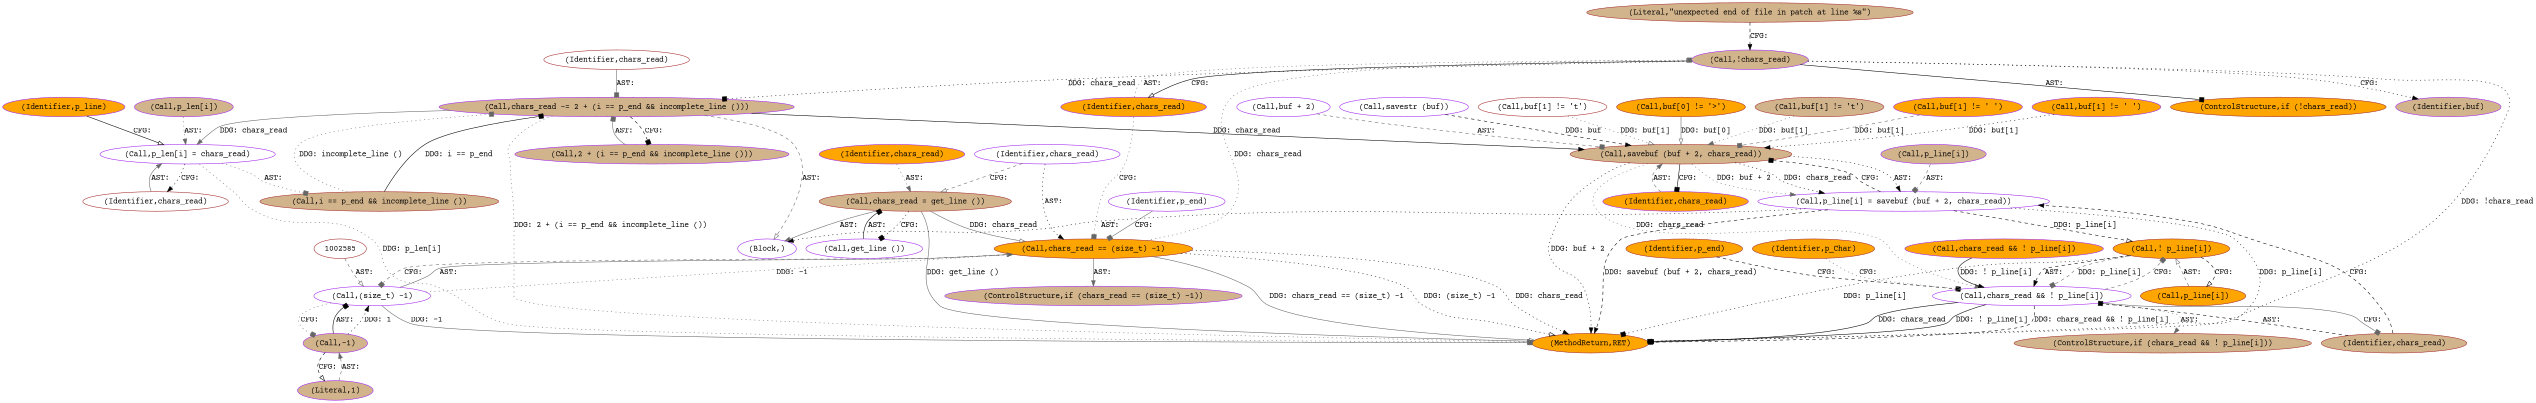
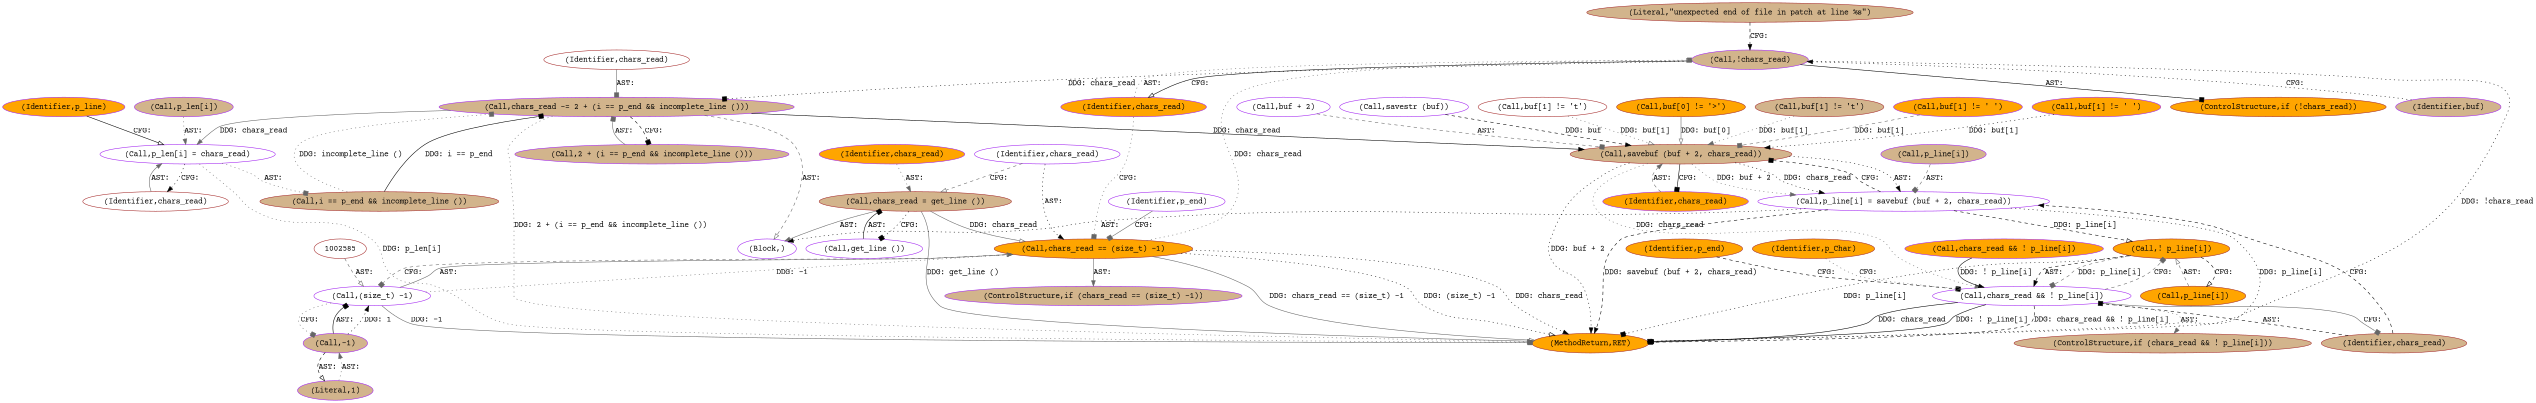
(2111, 68) -> (2113, 75)
(330, 367) -> (330, 367)
(341, 370) -> (341, 370)
